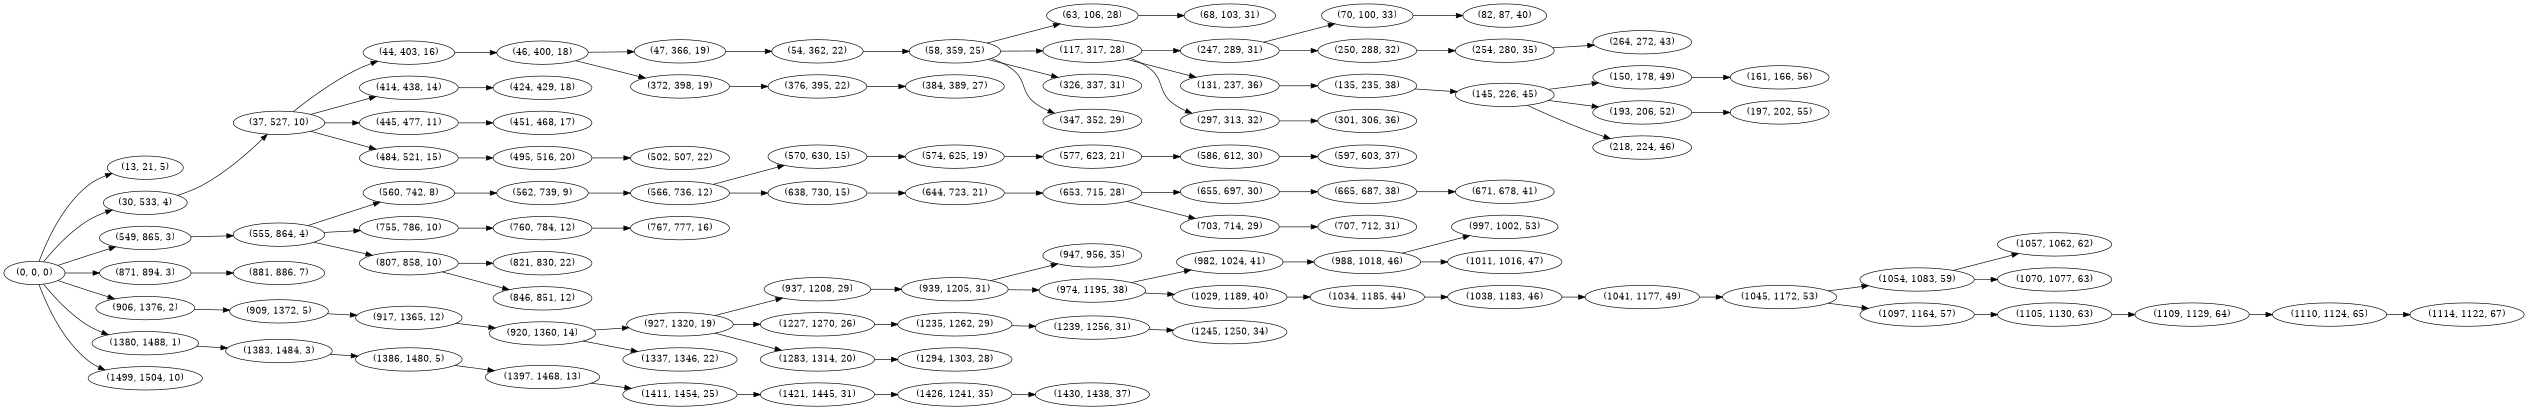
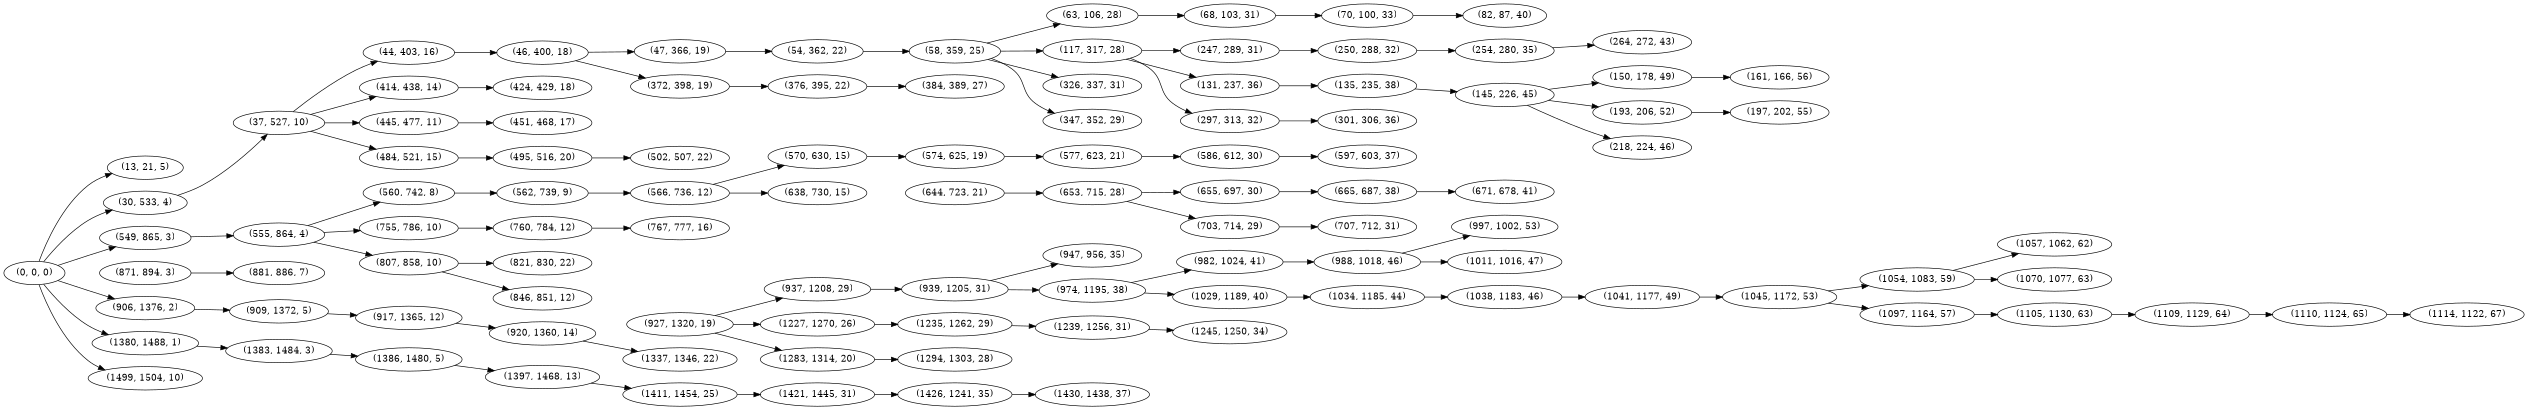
(1296, 34) -> (1295, 16)
(883, 193) -> none
(79, 273) -> none
(608, 329) -> none
